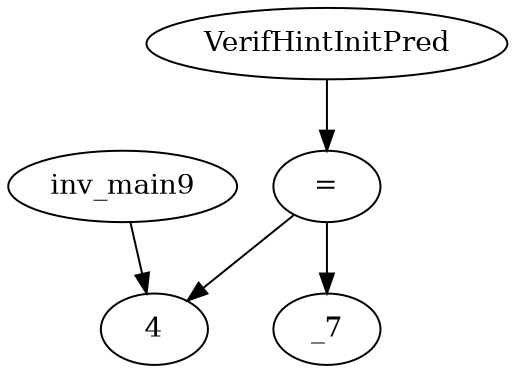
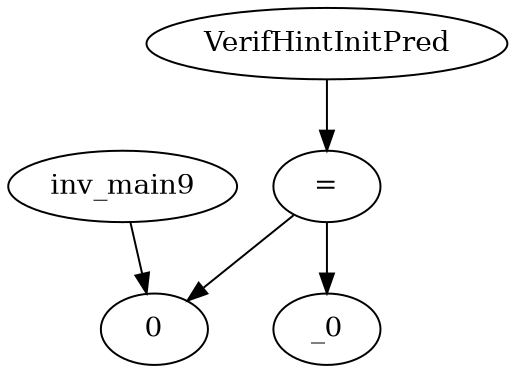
(154, 329) -> (154, 329)
(327, 329) -> (327, 329)
